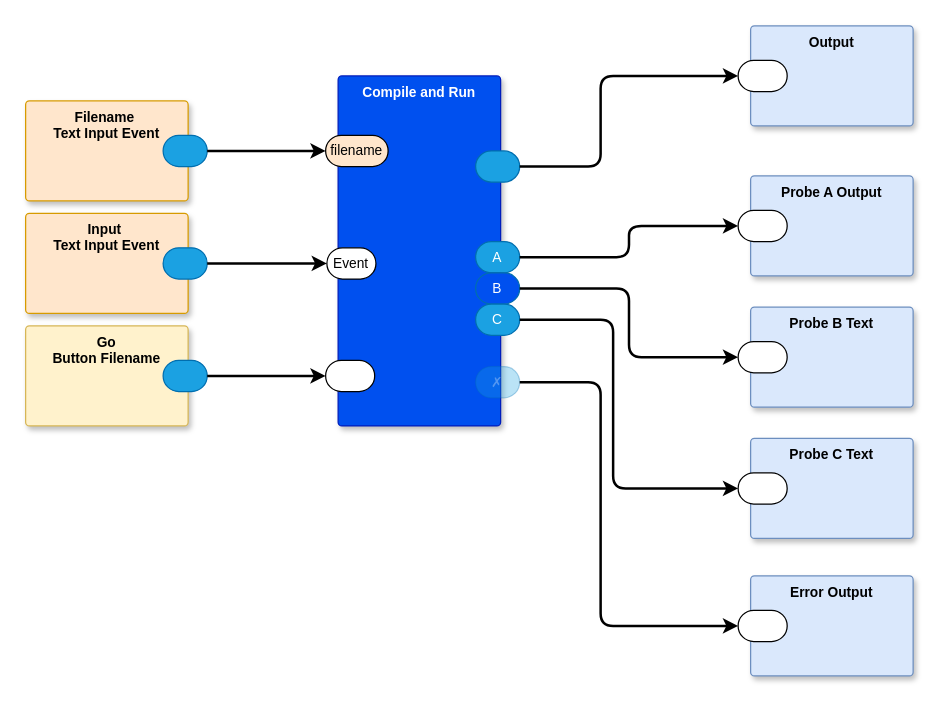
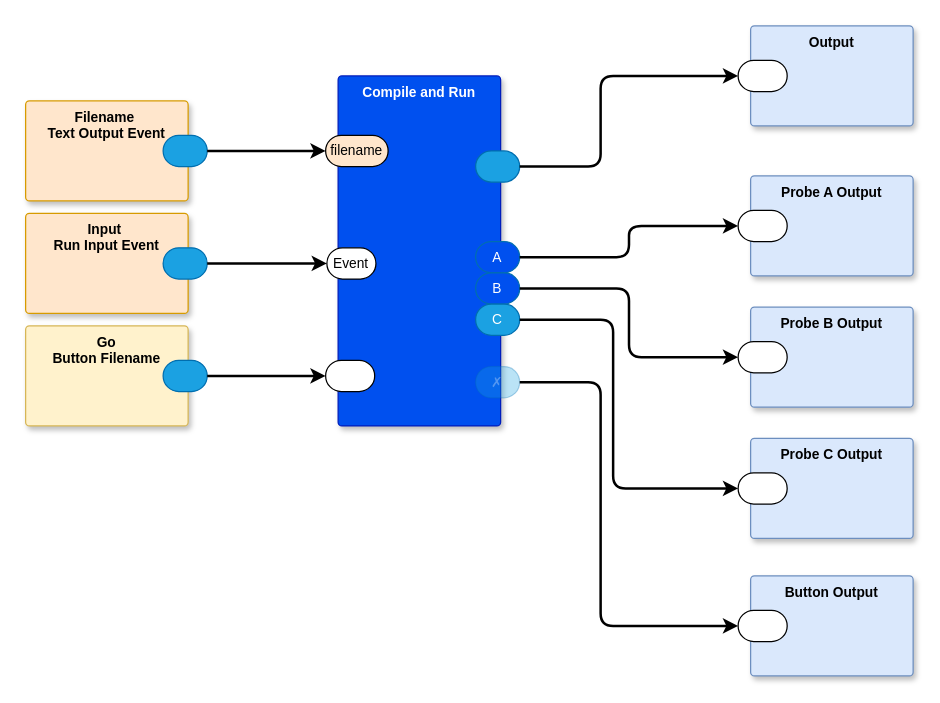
(107, 126) -> (107, 126)
(107, 238) -> (107, 238)
(498, 257) -> (498, 257)
(832, 324) -> (832, 324)
(832, 455) -> (832, 455)
(832, 593) -> (832, 593)
